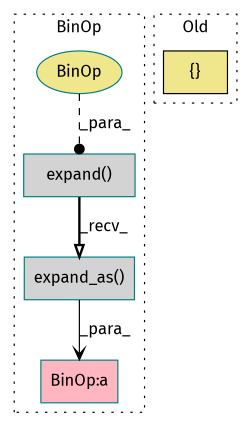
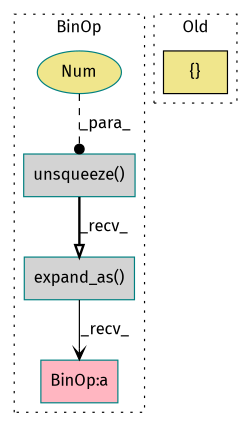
(79, 72) -> (79, 72)
(79, 175) -> (79, 175)
(105, 330) -> (105, 330)
